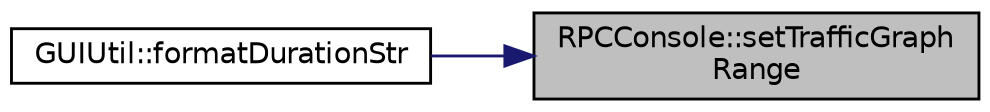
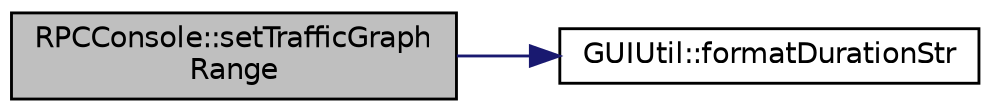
(468, 56) -> (493, 56)
